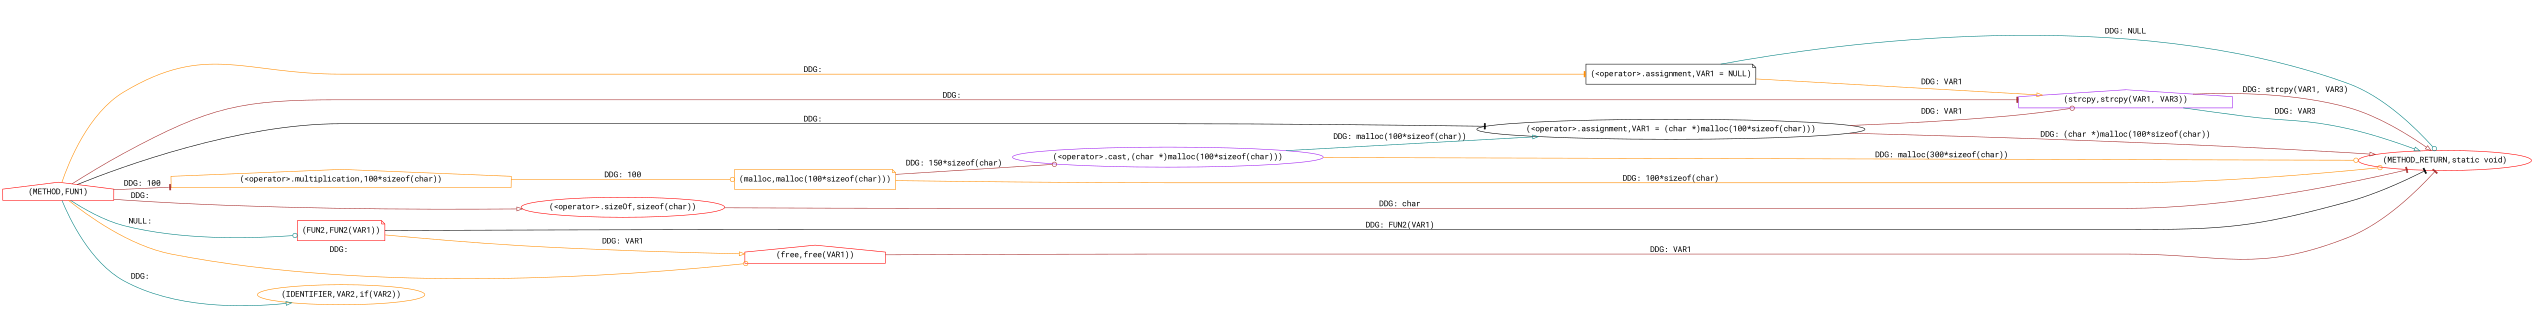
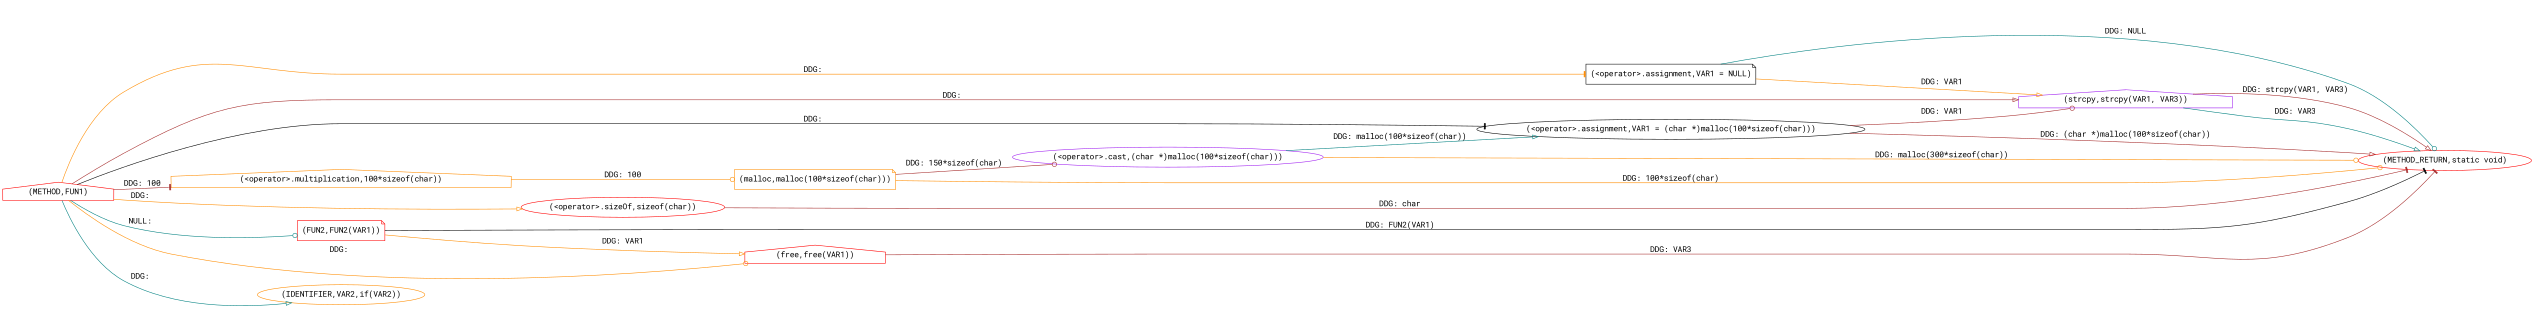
(1035, 100) -> (1035, 100)
(315, 208) -> (315, 208)
(1671, 250) -> (1671, 250)
